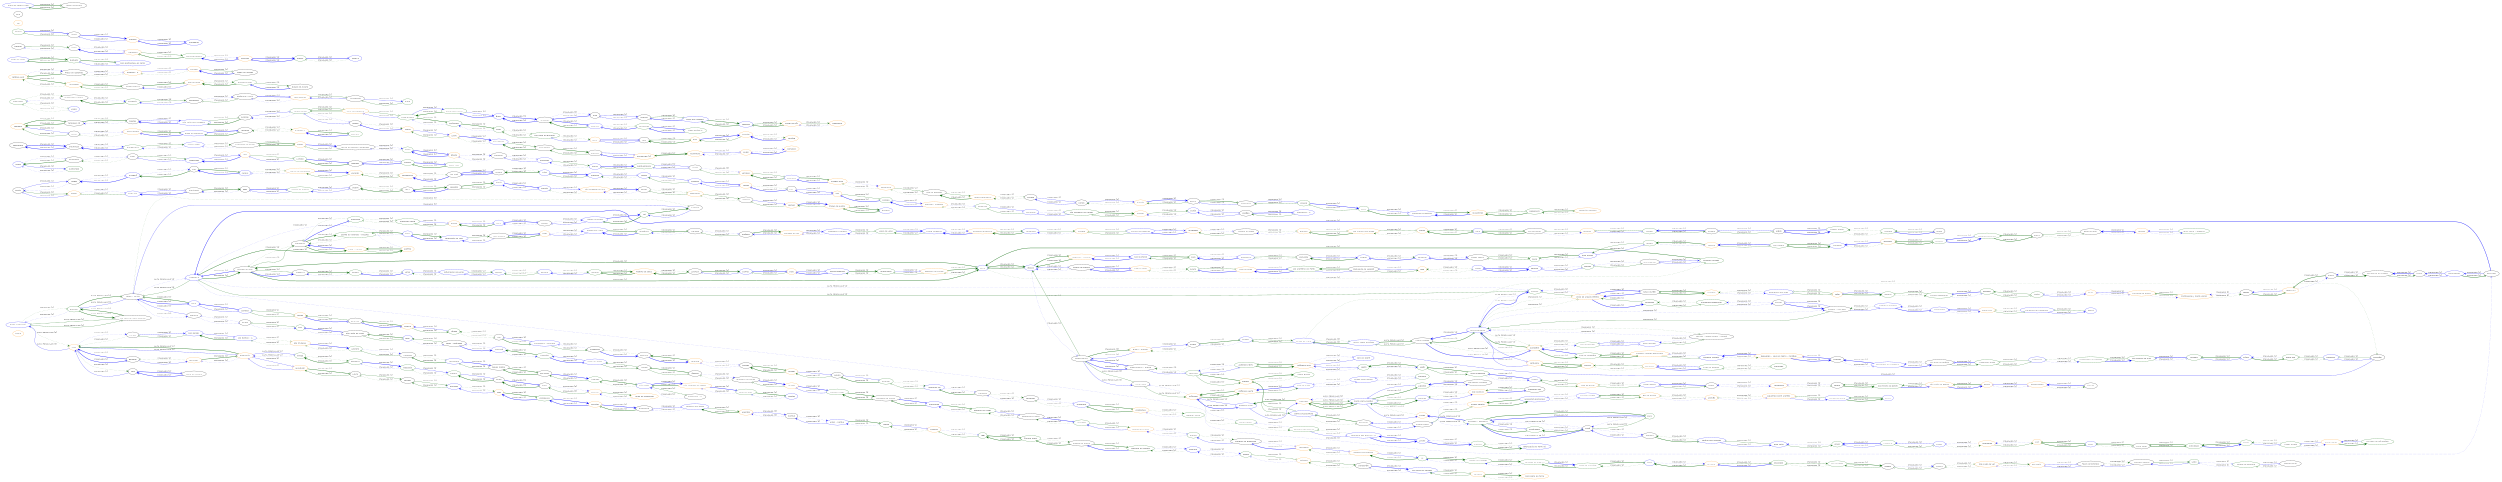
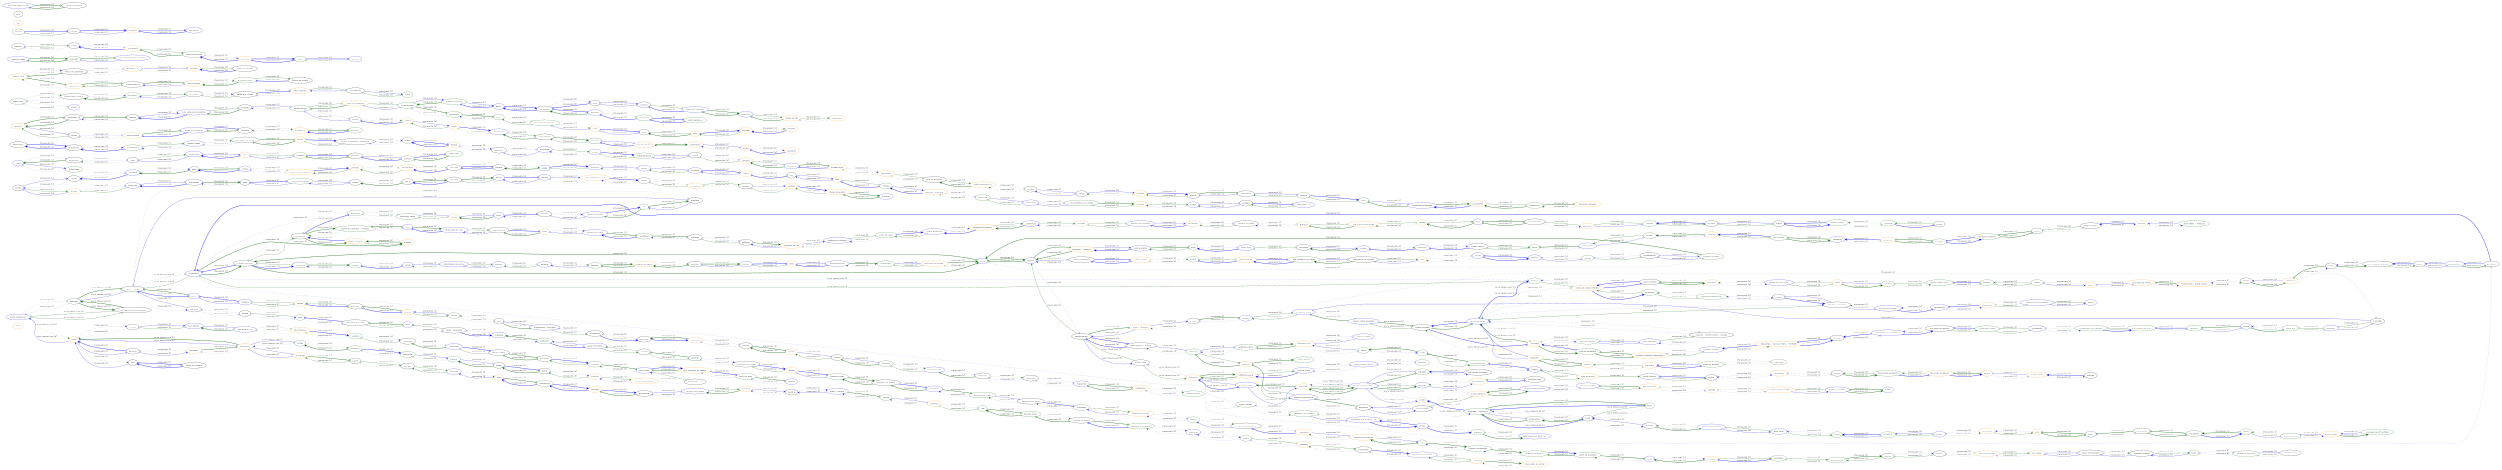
(99, 362) -> (99, 354)
(1620, 385) -> none
